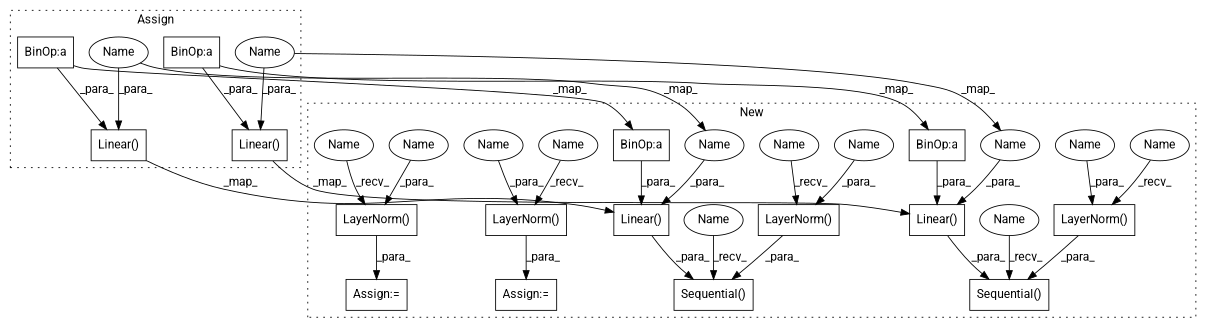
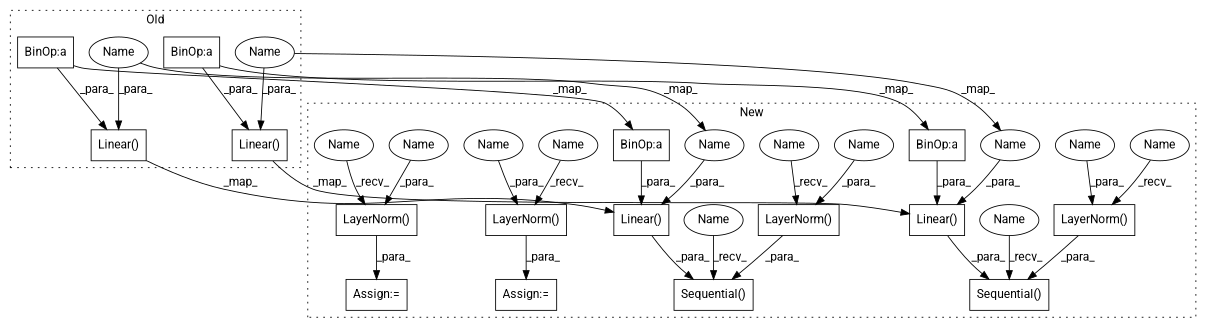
(156, 20) -> (156, 20)
